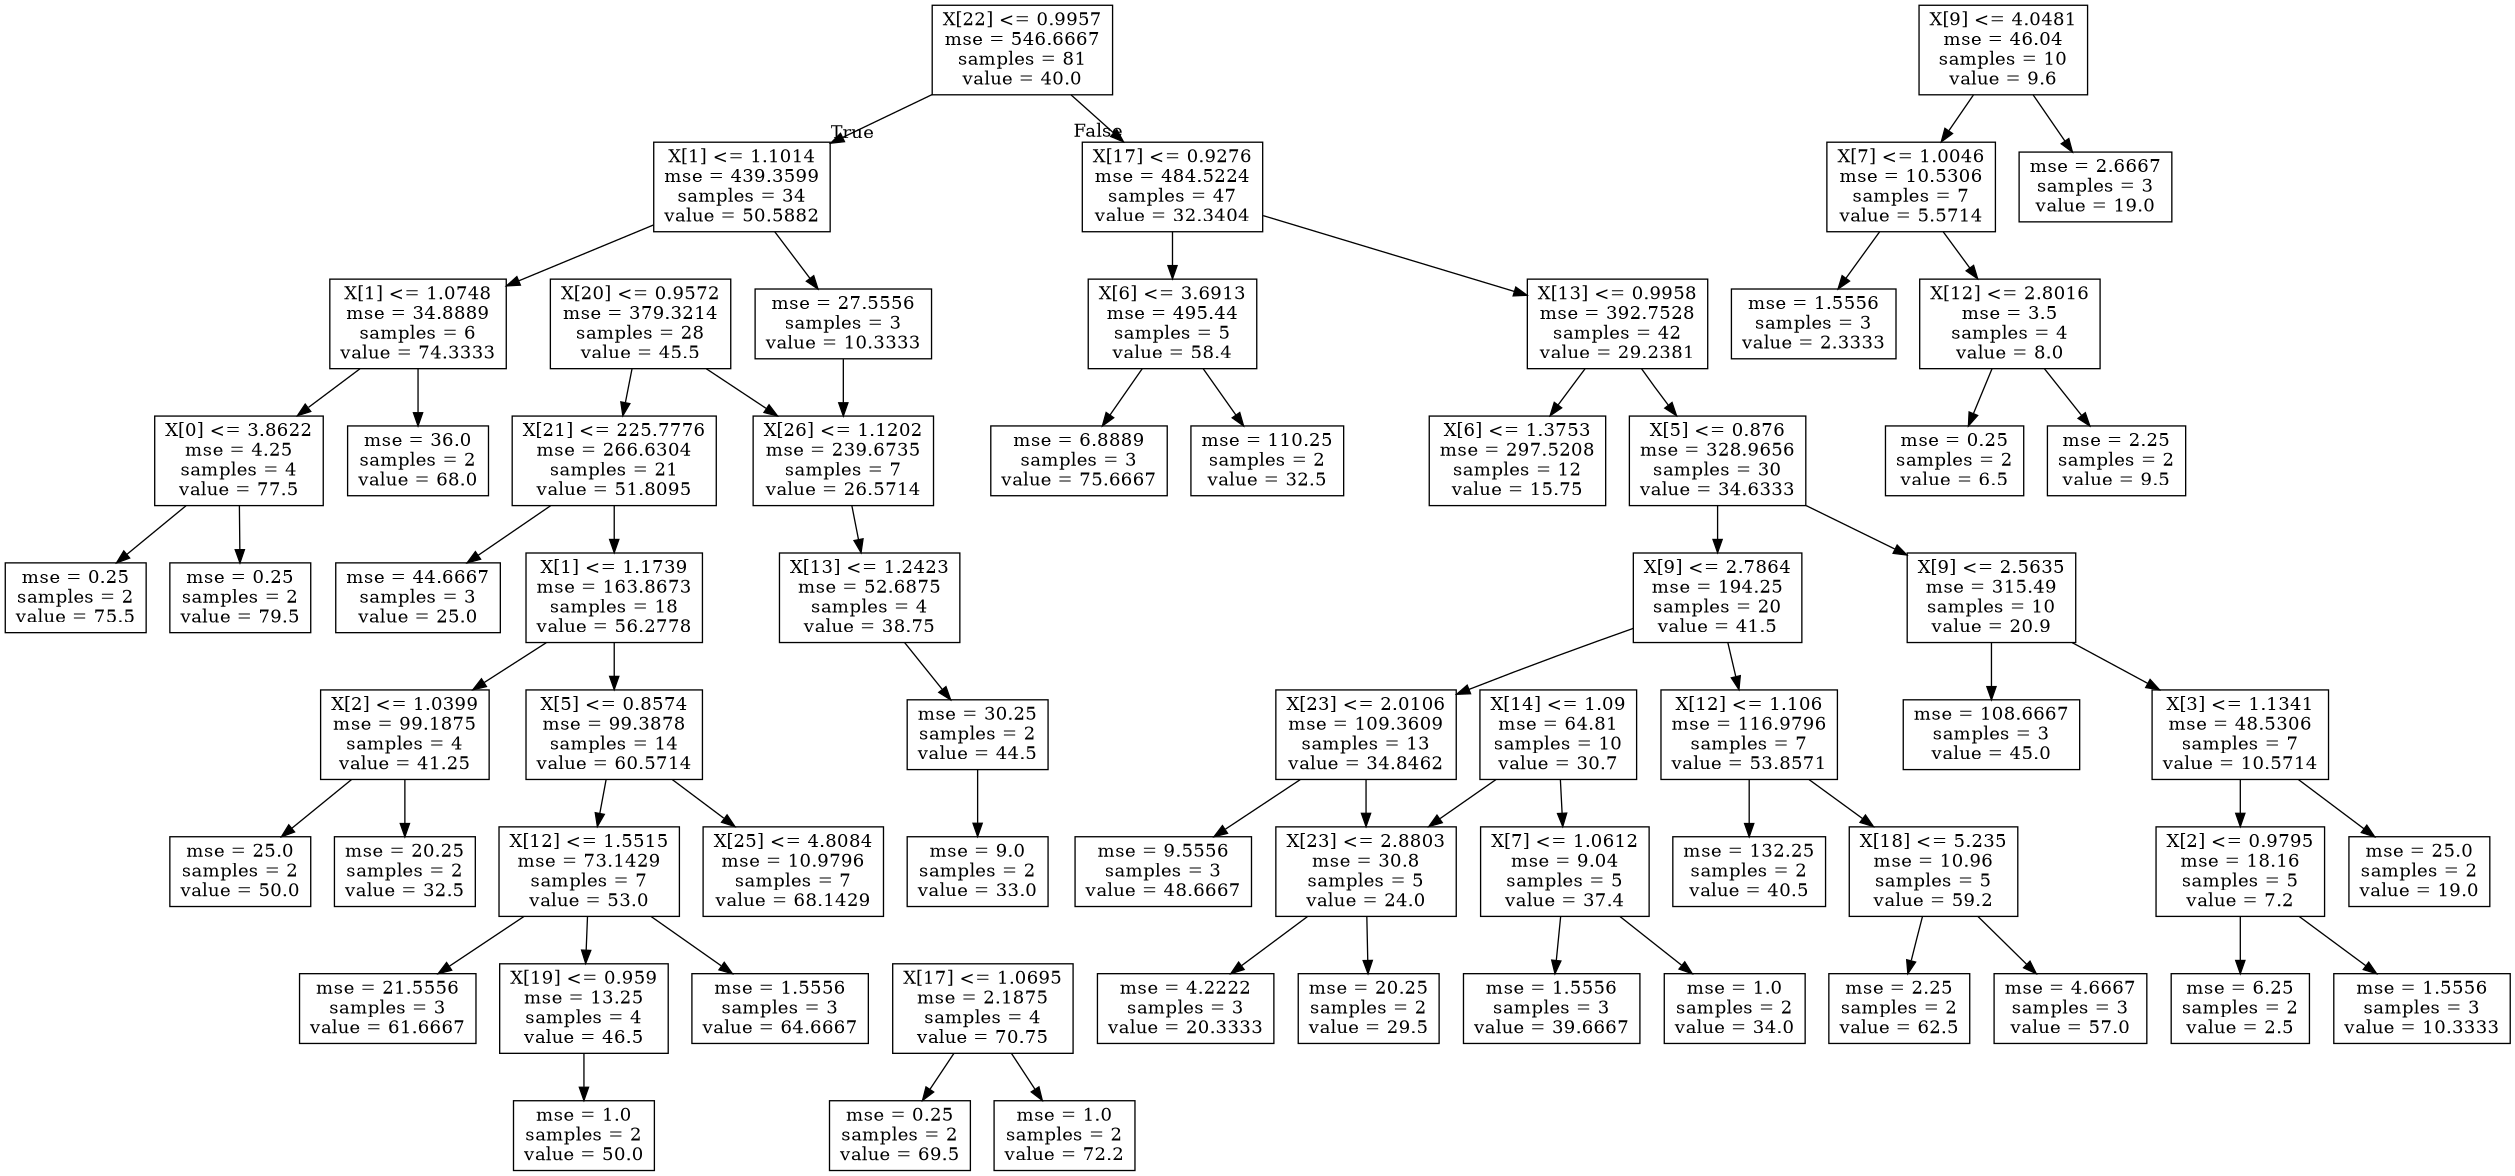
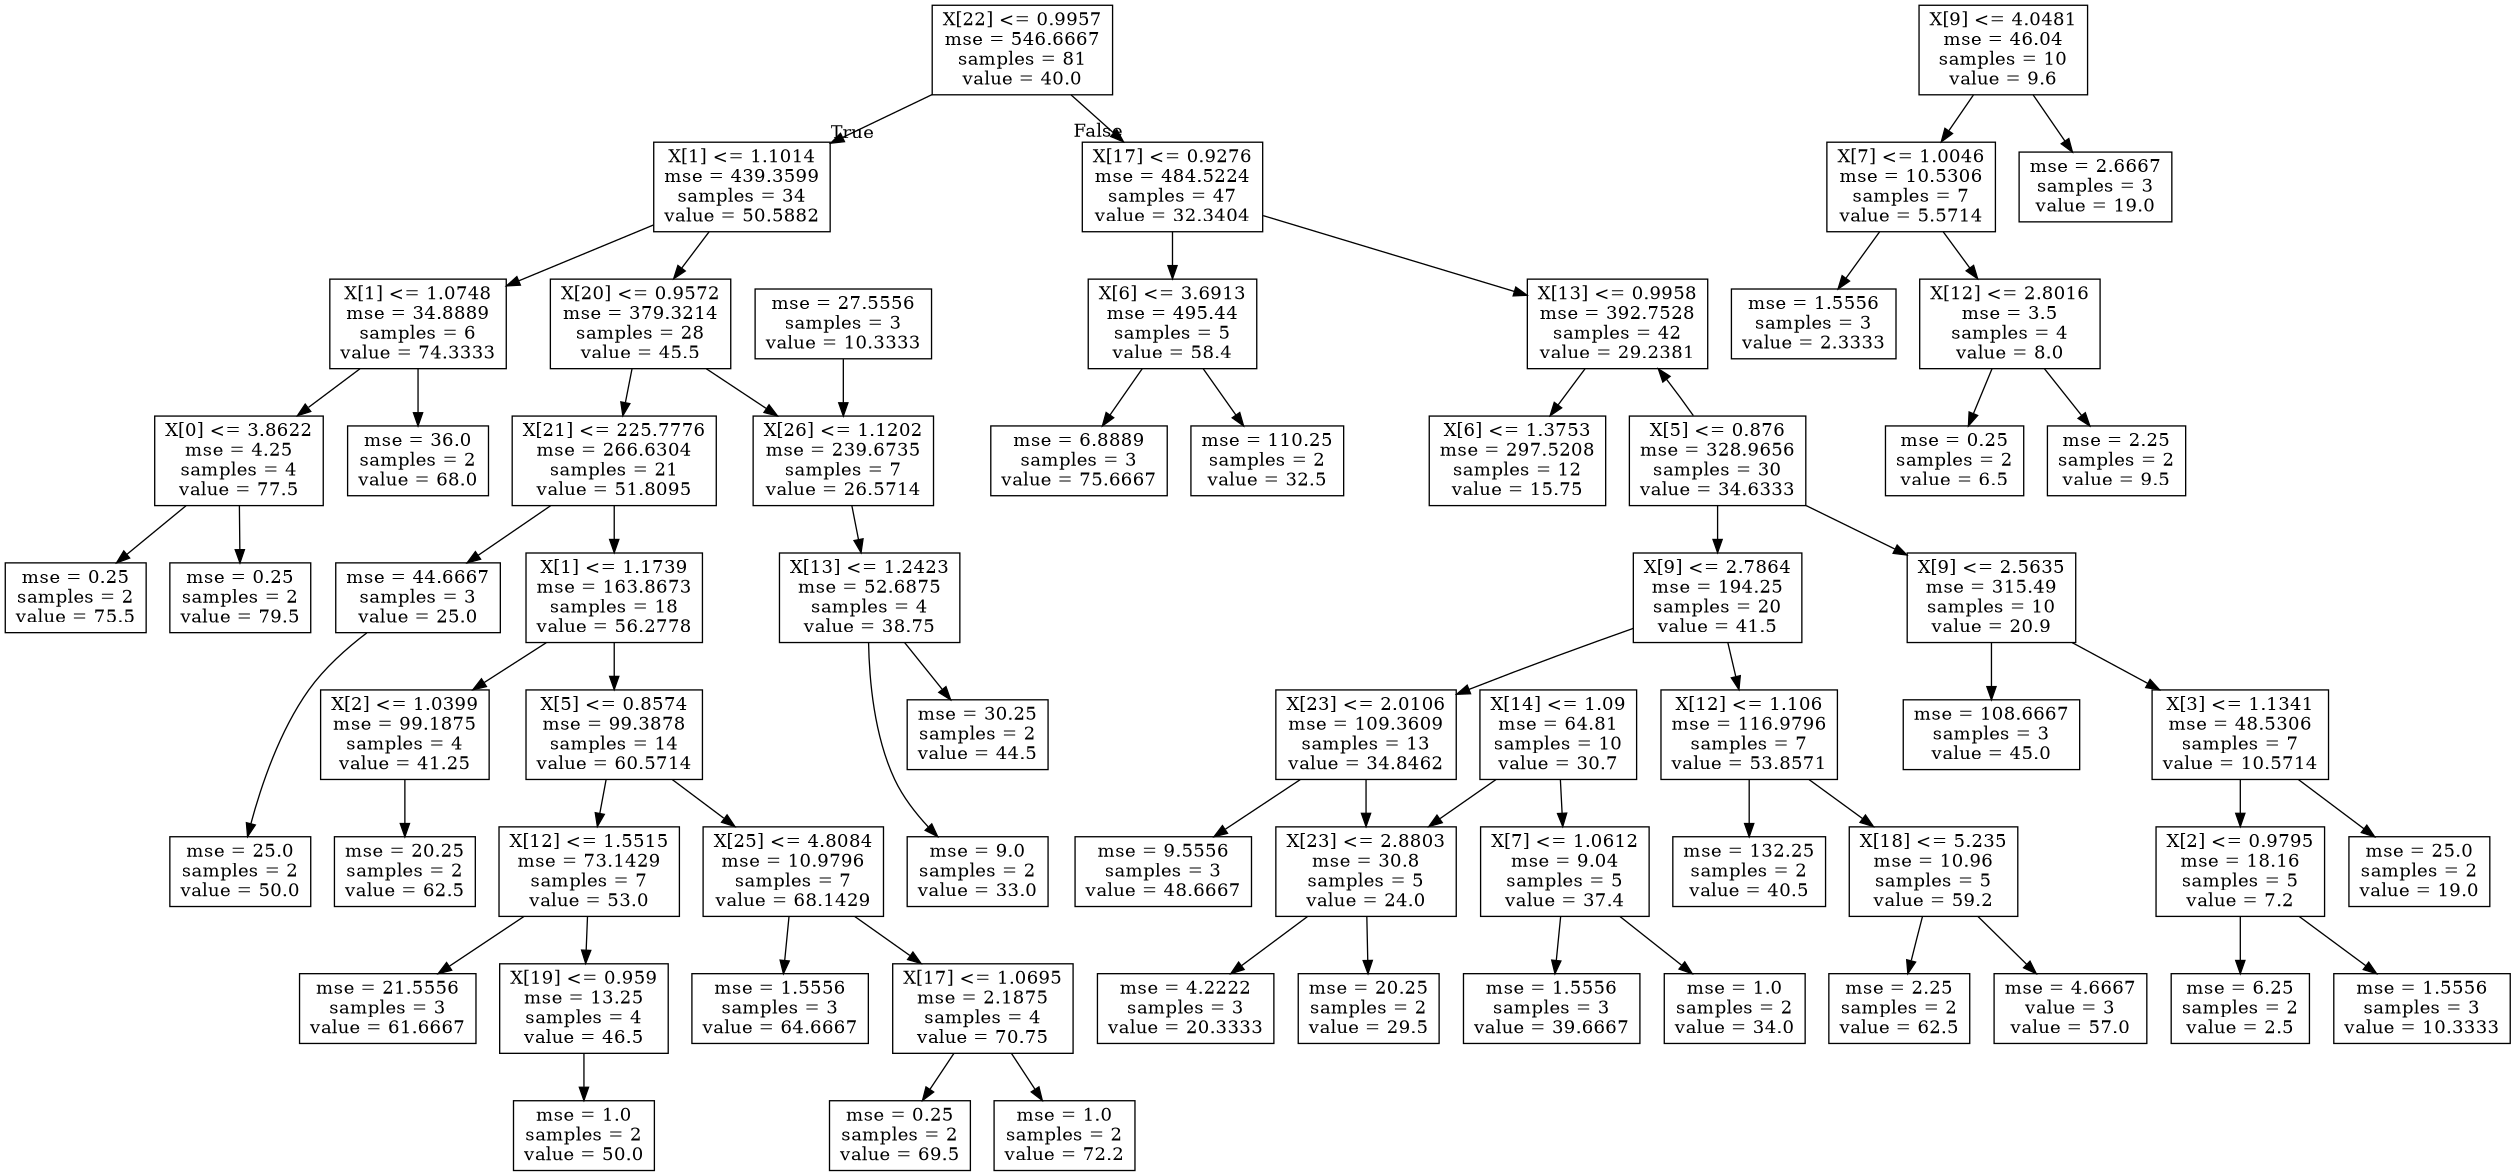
(792, 255) -> (695, 250)
(1655, 387) -> (1680, 397)
(978, 796) -> (881, 741)
(322, 804) -> (292, 718)
(405, 872) -> (405, 872)
none -> (882, 936)
(686, 941) -> (787, 939)
(2070, 1009) -> (2070, 1009)
